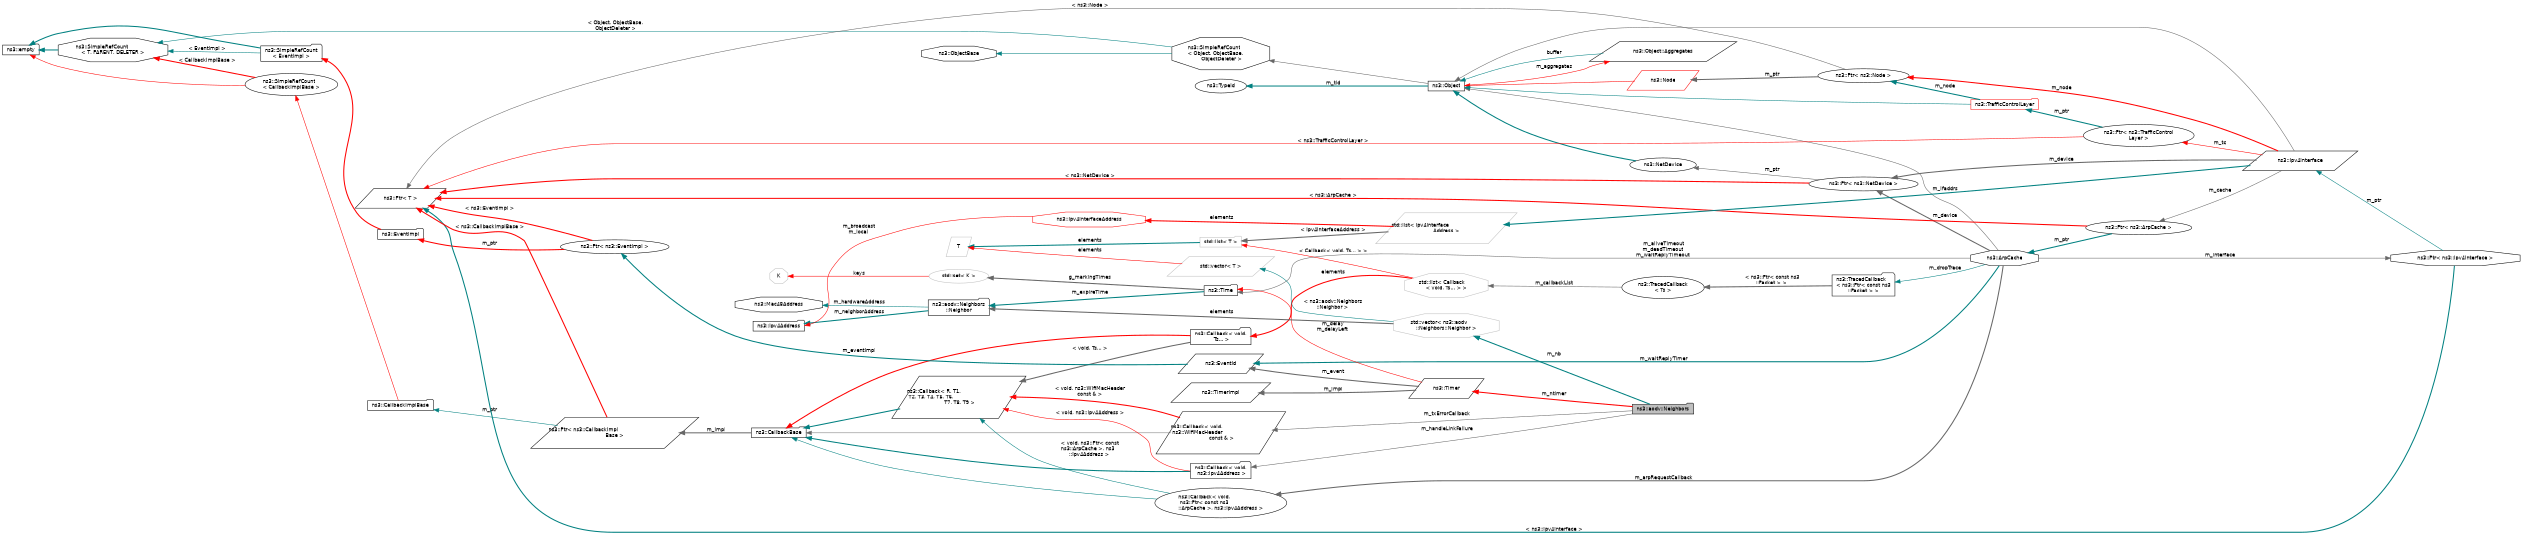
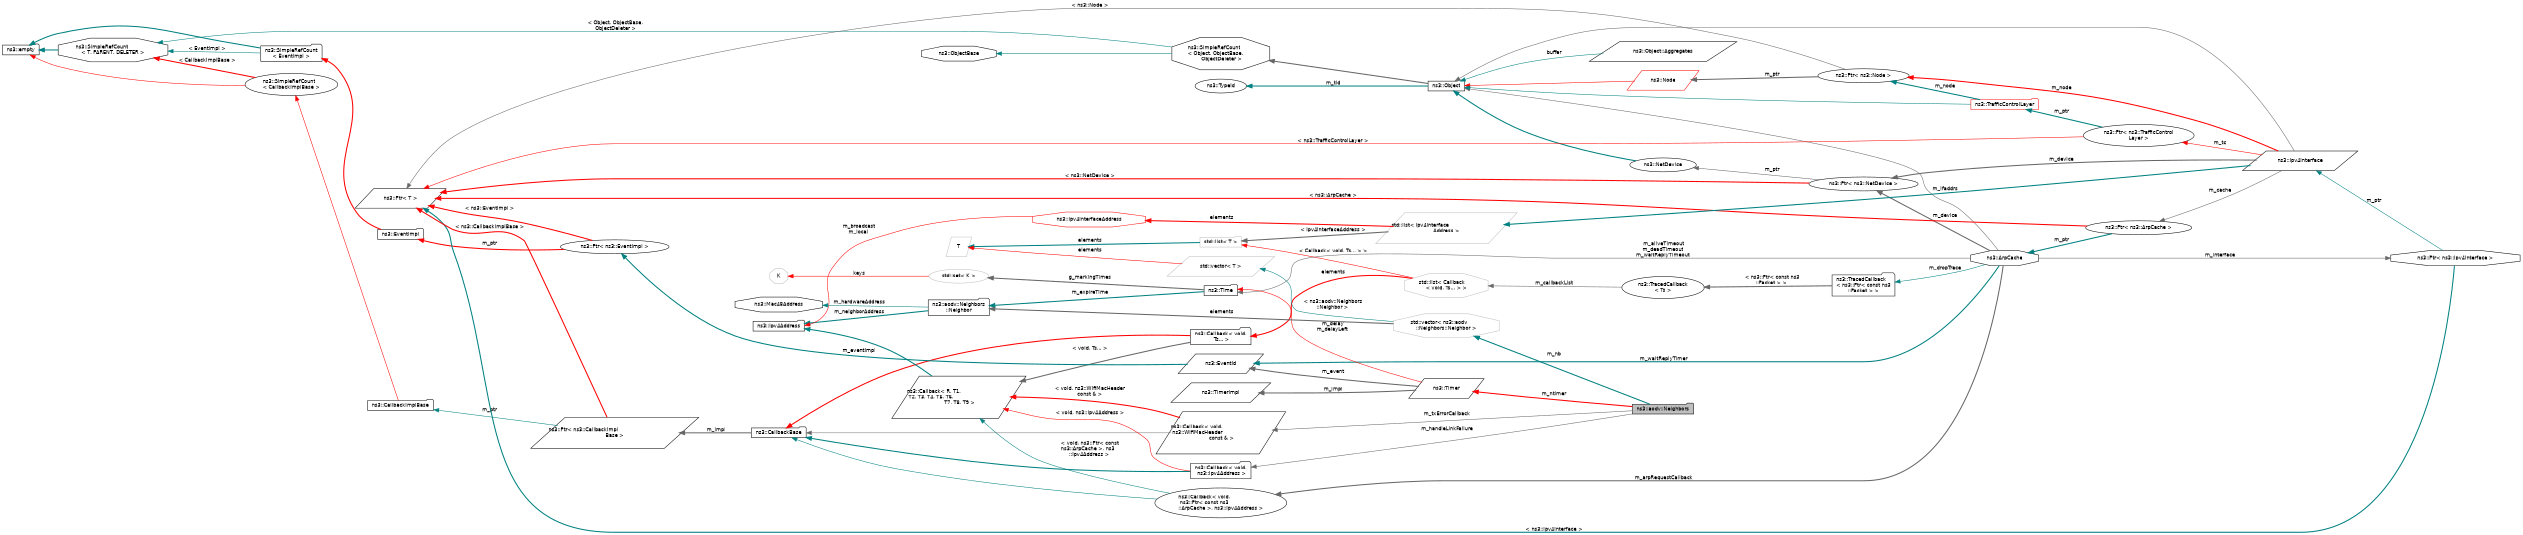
(1351, 72) -> (1351, 72)
(1535, 79) -> none
(855, 418) -> (874, 344)
